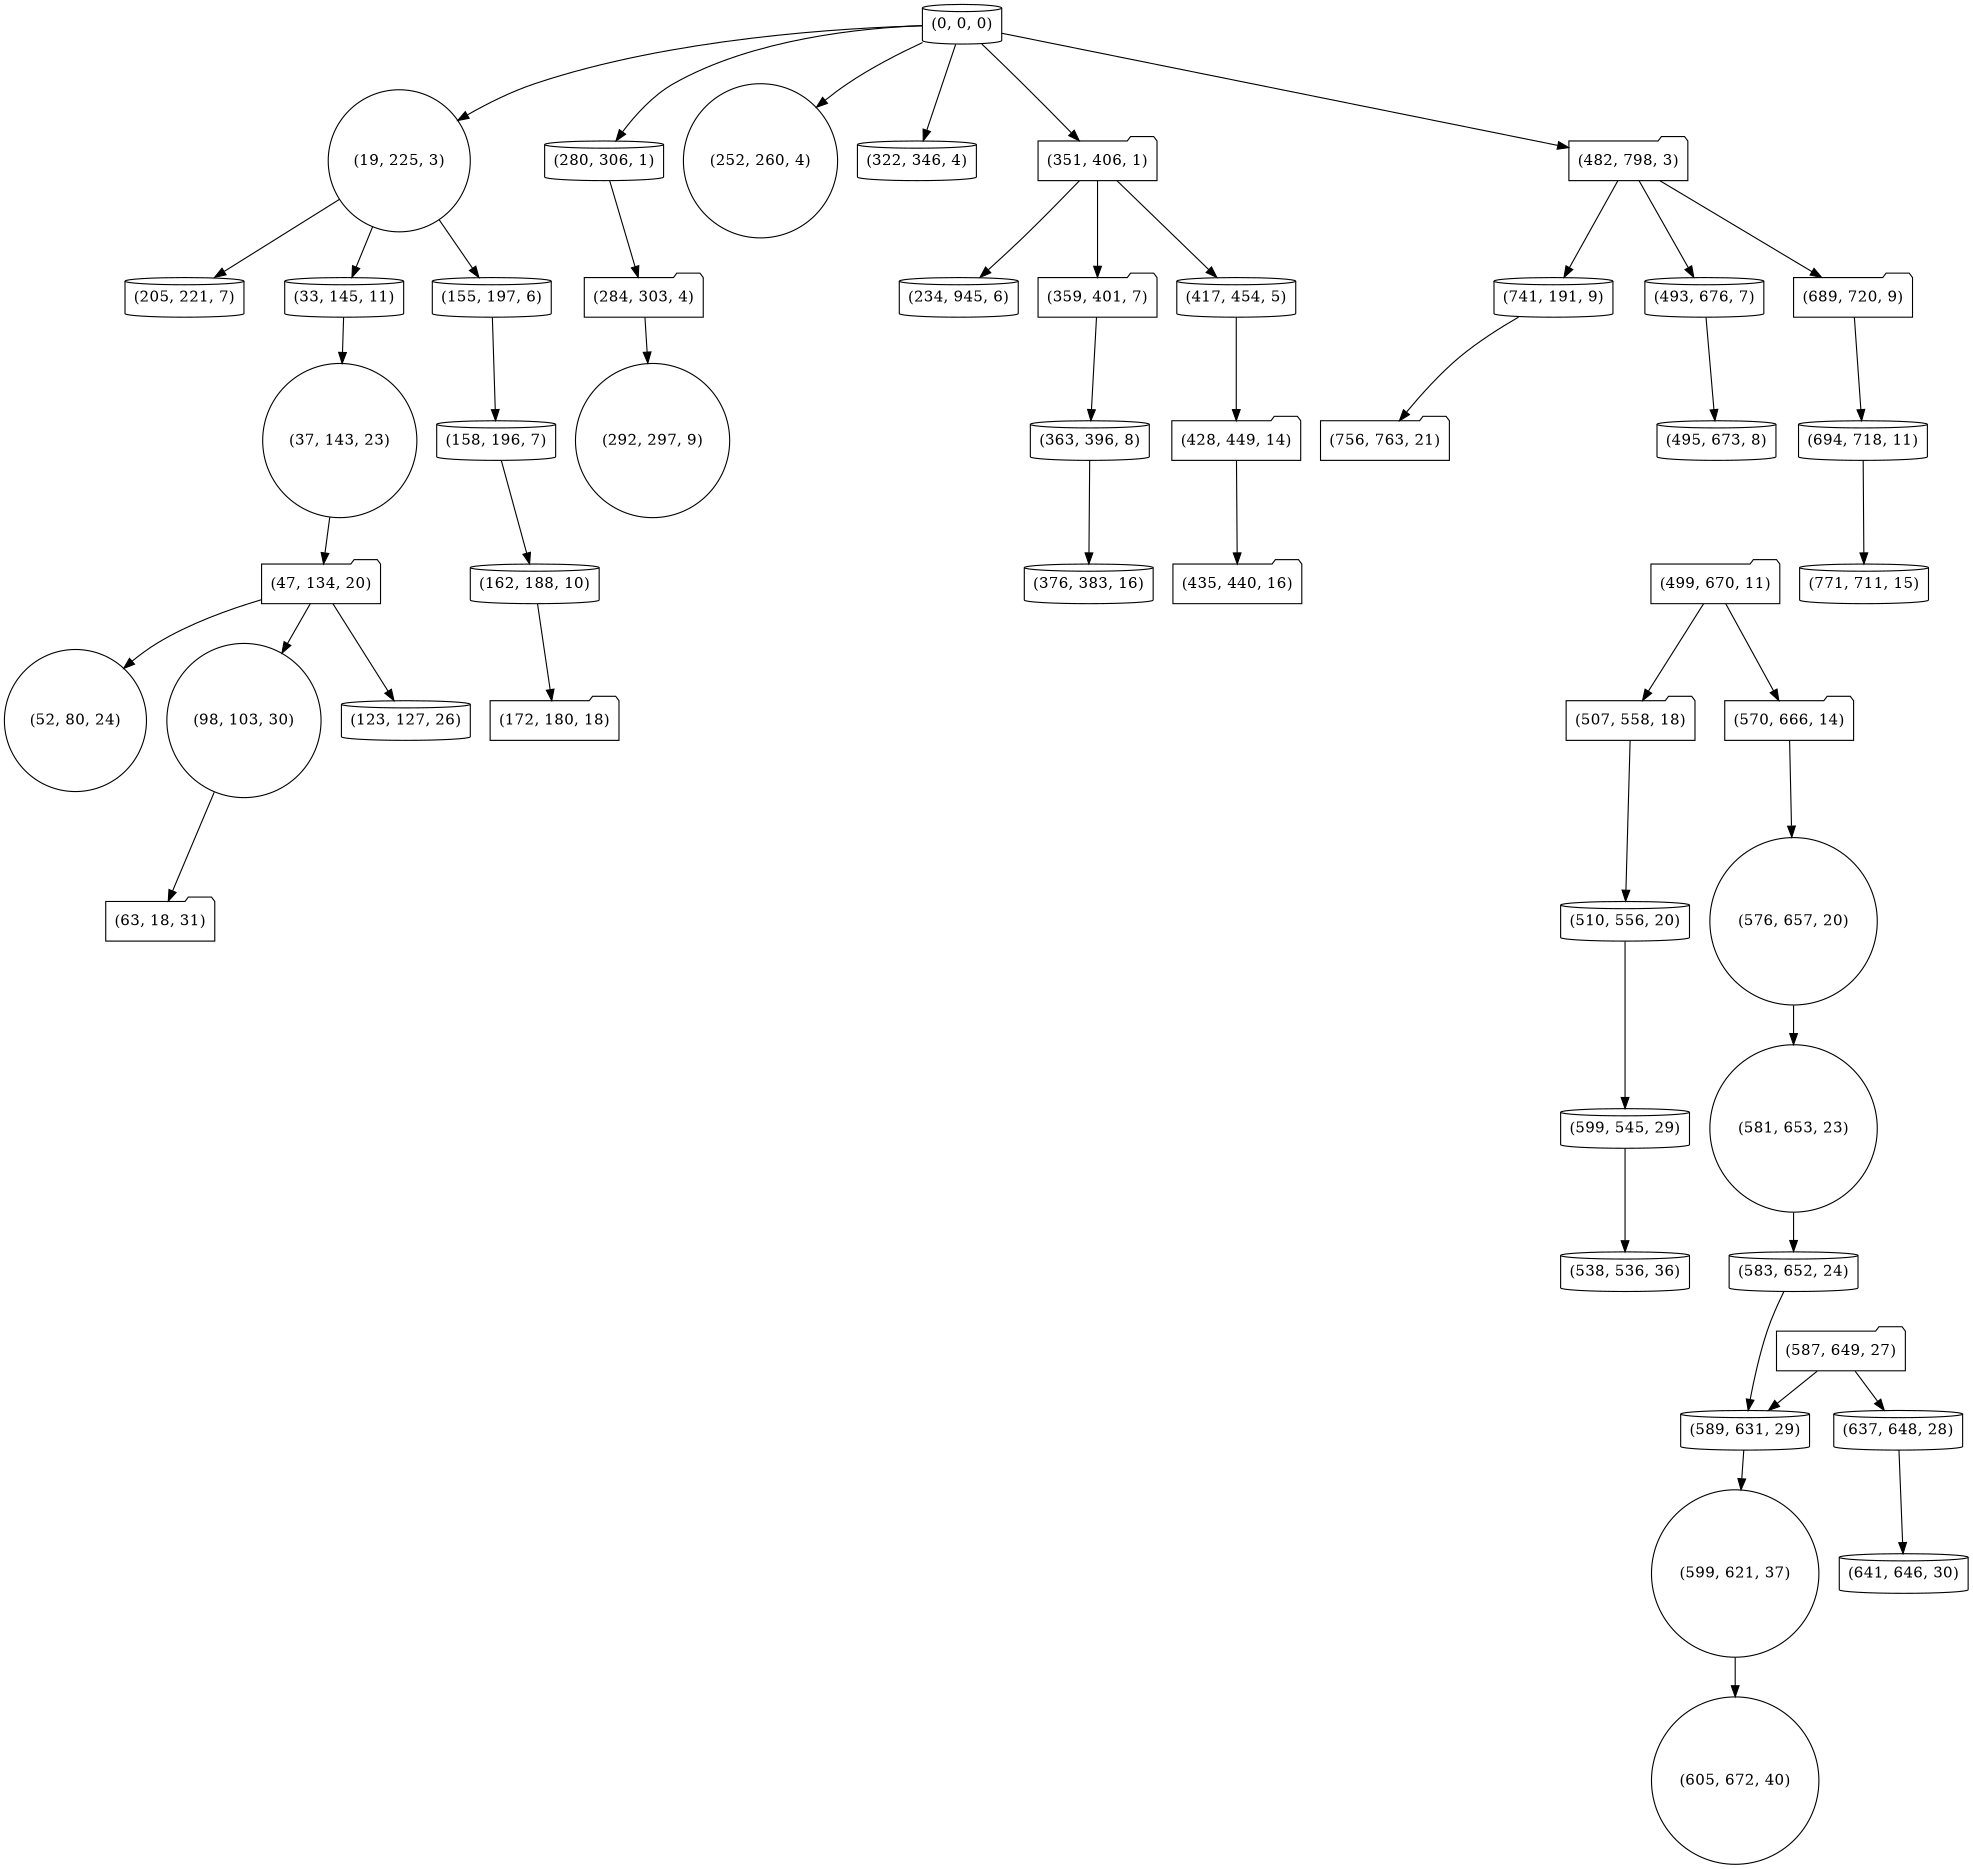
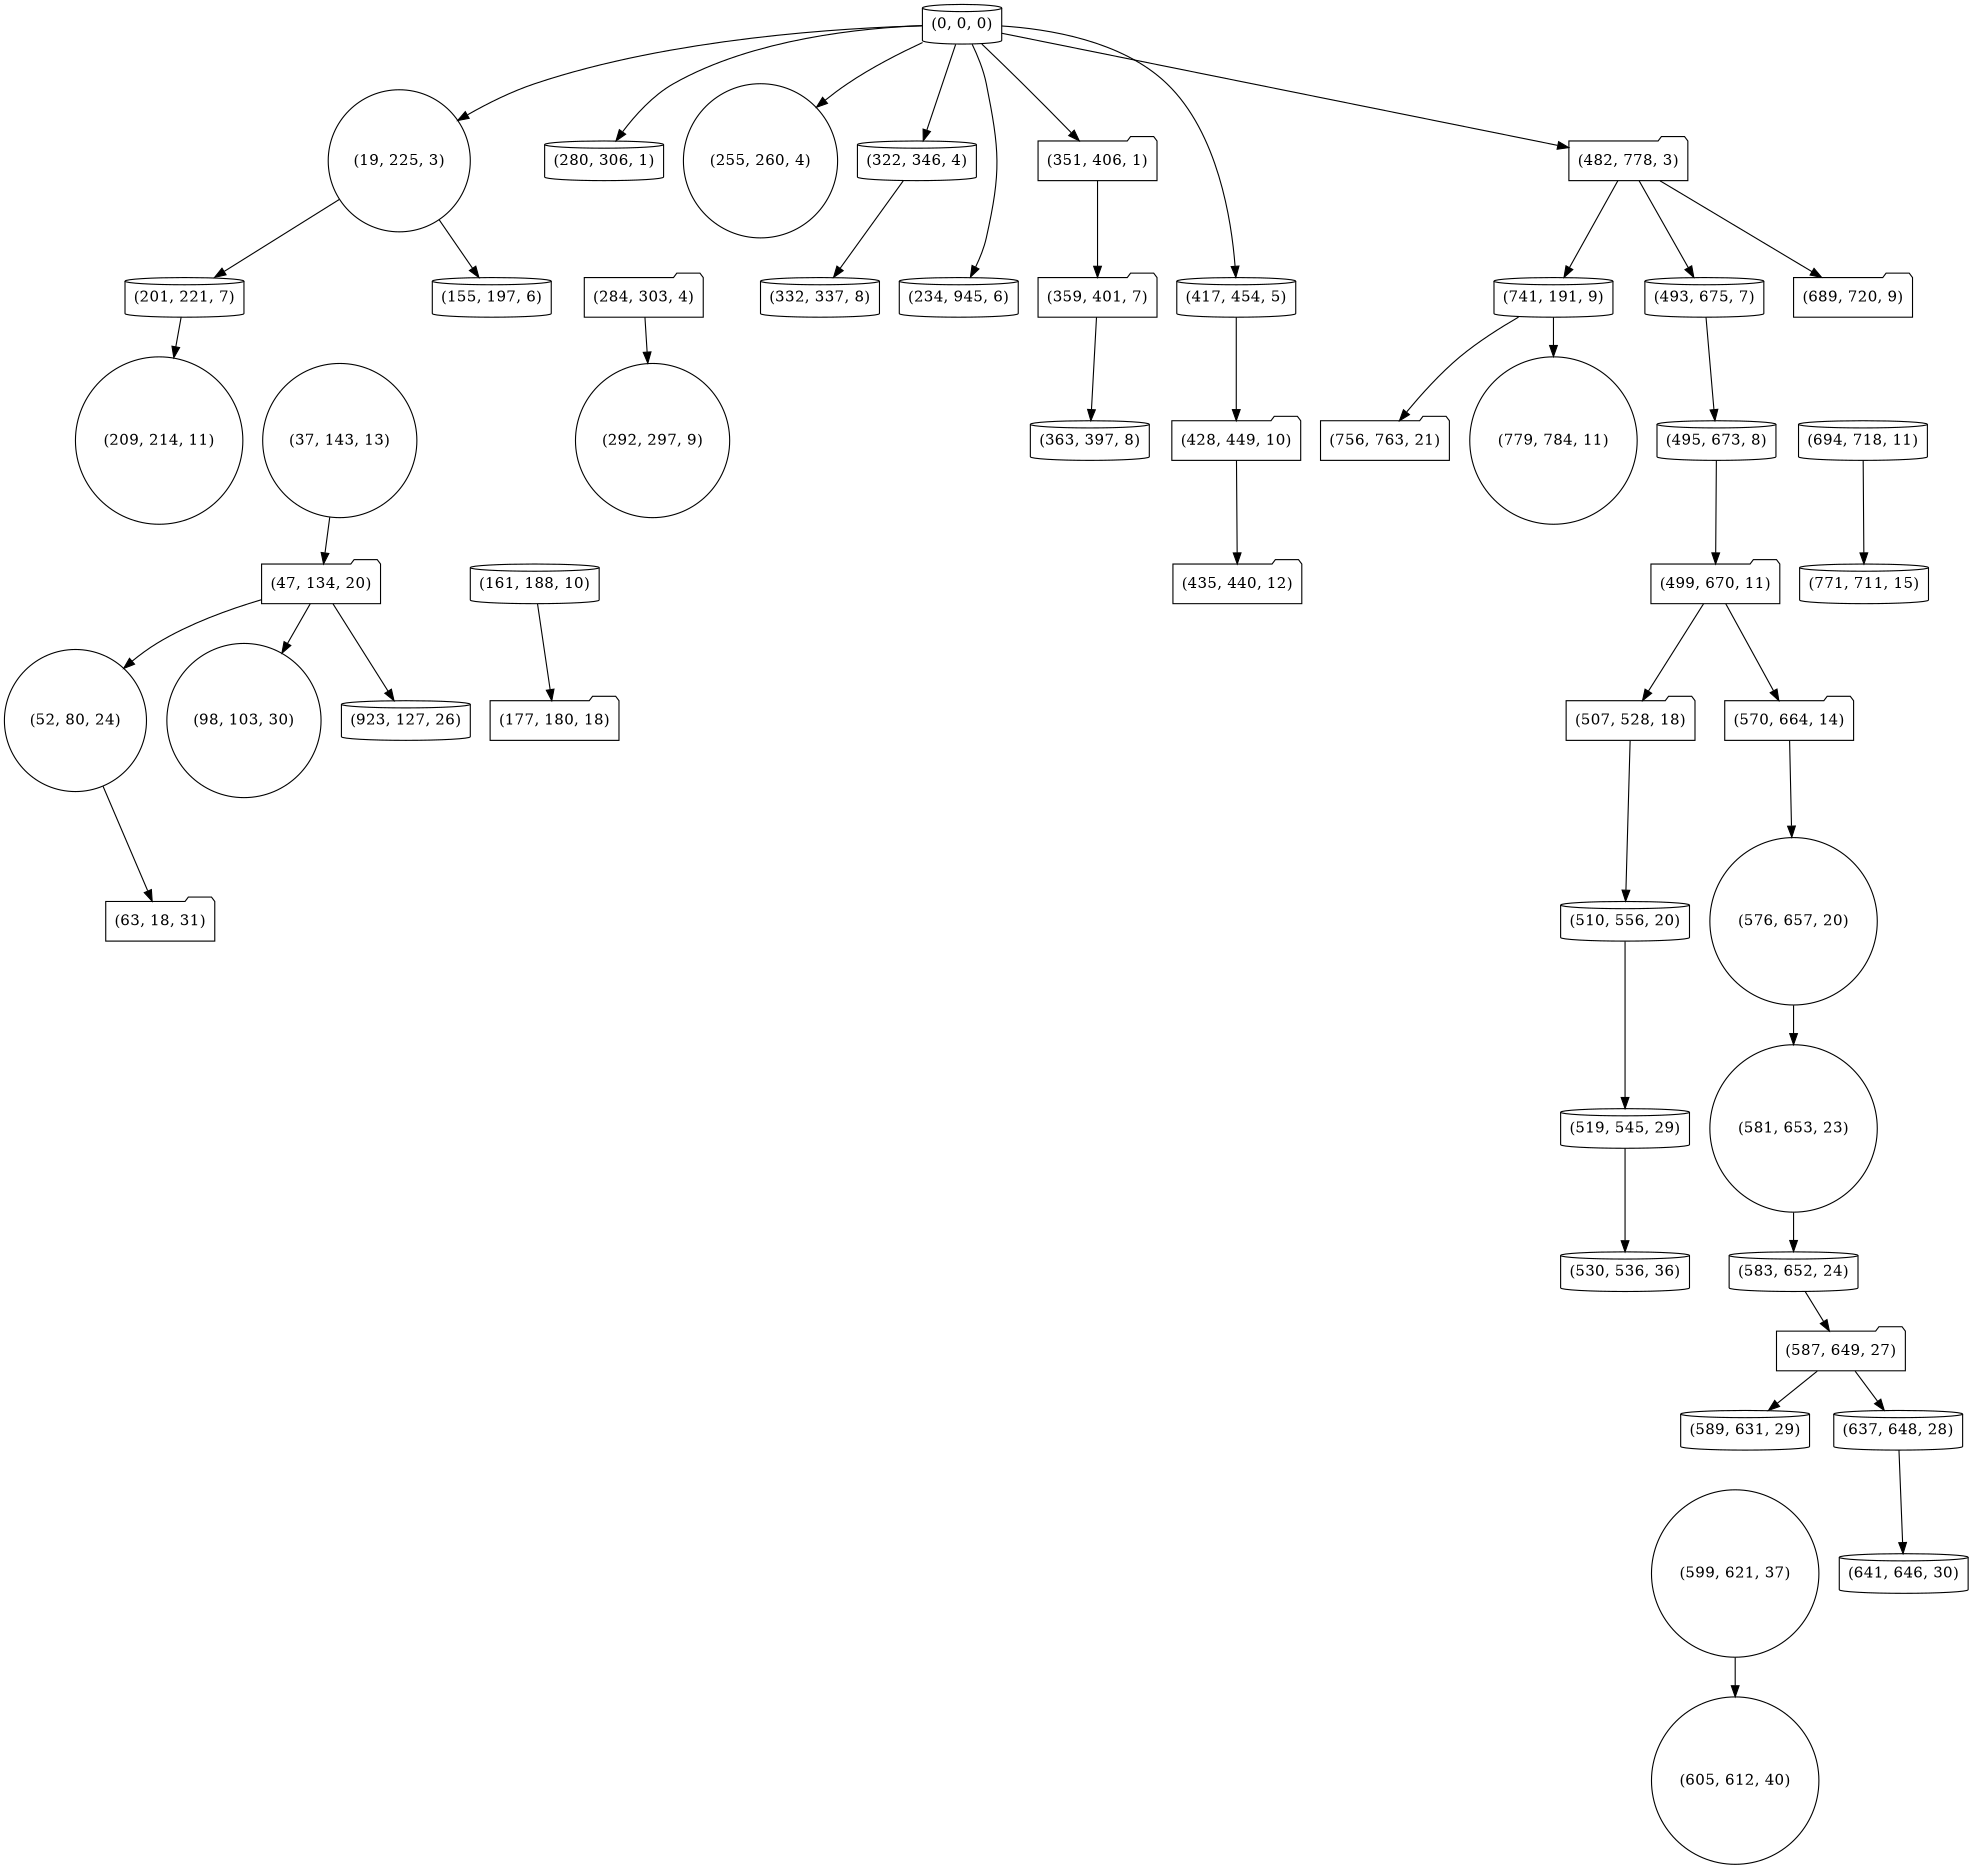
(761, 161) -> (761, 161)
(1628, 161) -> (1628, 161)
(622, 224) -> none
(1163, 225) -> (1174, 91)
(1035, 226) -> (997, 155)
(184, 297) -> (184, 297)
(344, 297) -> none
none -> (820, 297)
(1704, 297) -> (1704, 297)
(1858, 363) -> none
none -> (159, 441)
(340, 441) -> (340, 441)
(496, 441) -> none
(1090, 441) -> (1090, 441)
(1236, 441) -> (1236, 441)
none -> (1554, 441)
none -> (1716, 507)
(535, 584) -> (535, 584)
(1089, 584) -> none
(1237, 584) -> (1237, 584)
(406, 721) -> (406, 721)
(555, 721) -> (555, 721)
(1631, 721) -> (1631, 721)
(1789, 721) -> (1789, 721)
(193, 842) -> (125, 838)
(1625, 1128) -> (1625, 1128)
(1625, 1272) -> (1625, 1272)
(1763, 1344) -> (1815, 1307)
(1743, 1464) -> none
(1735, 1781) -> (1735, 1781)
